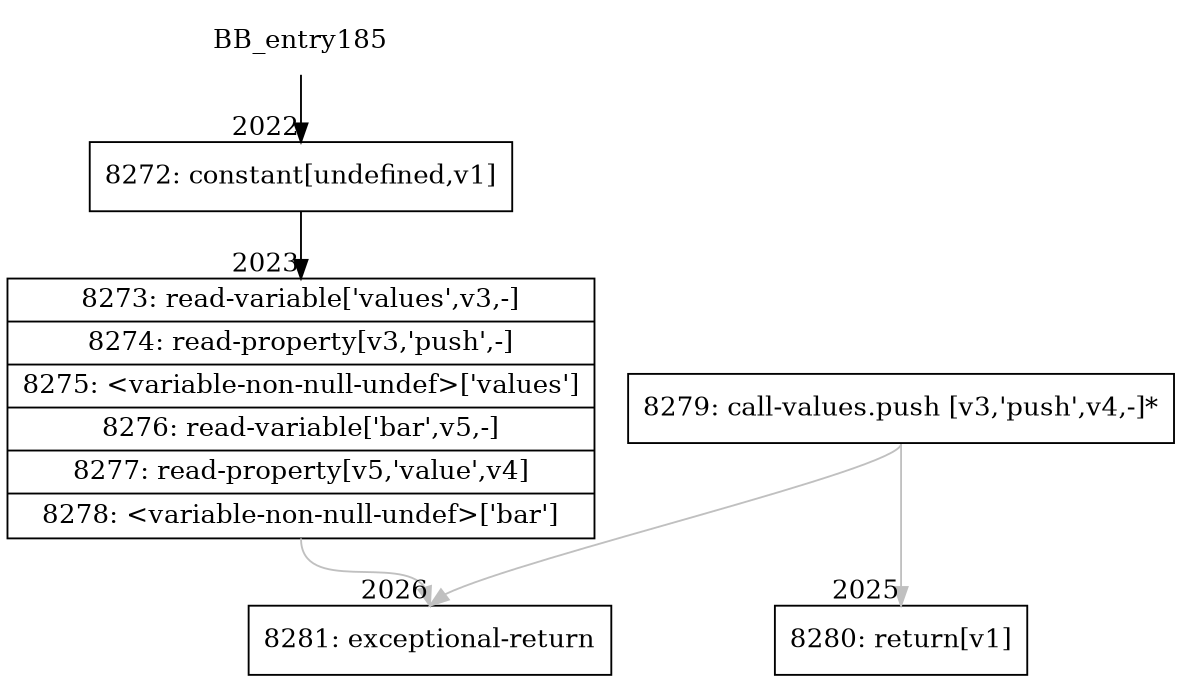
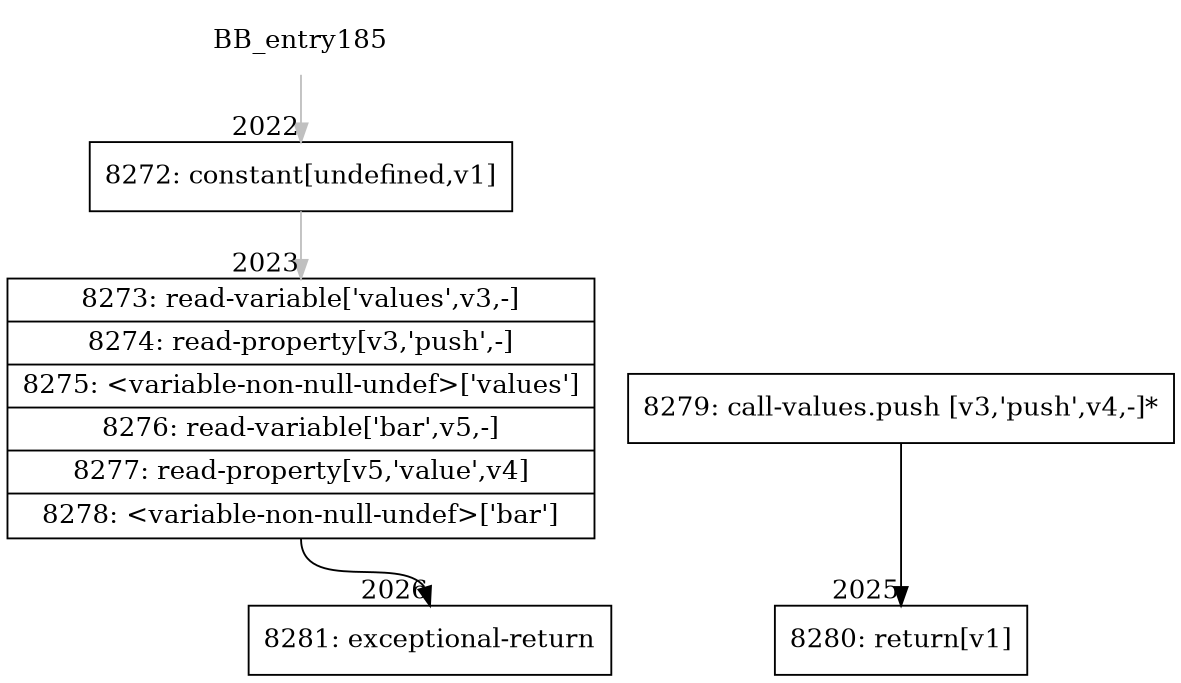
(301, 99) -> (301, 99)
(301, 235) -> (301, 235)
(901, 515) -> (901, 515)
(675, 522) -> none
(356, 572) -> (356, 572)
